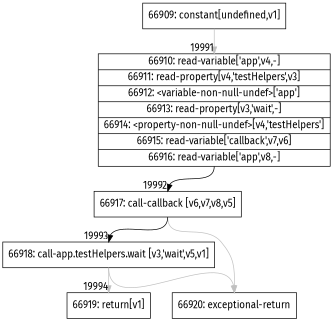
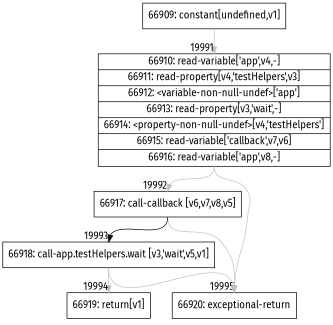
(195, 179) -> (195, 179)
none -> (248, 217)
